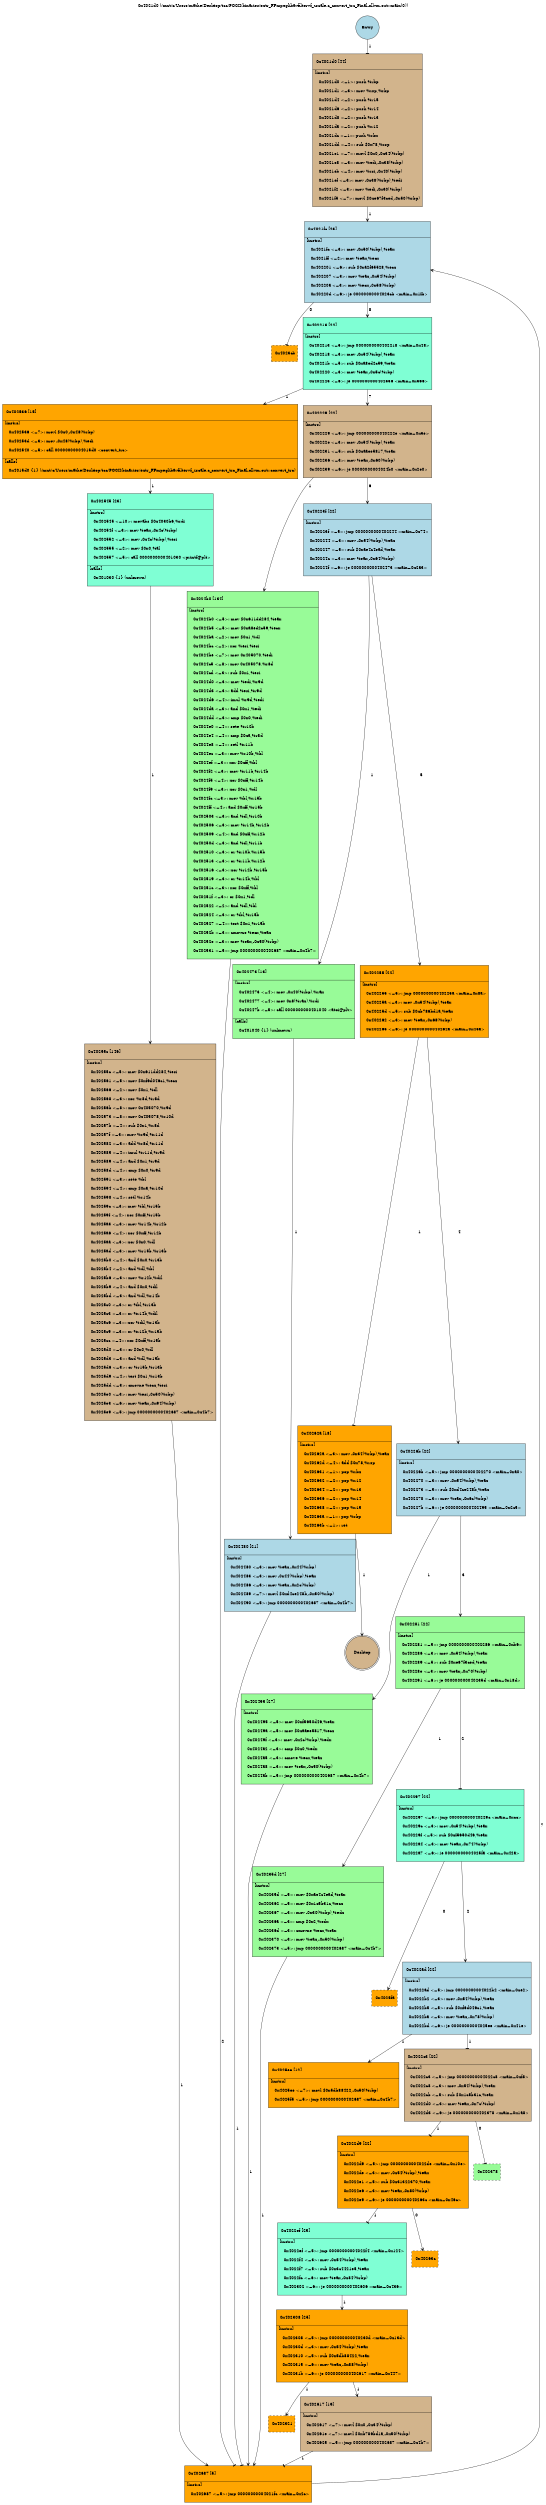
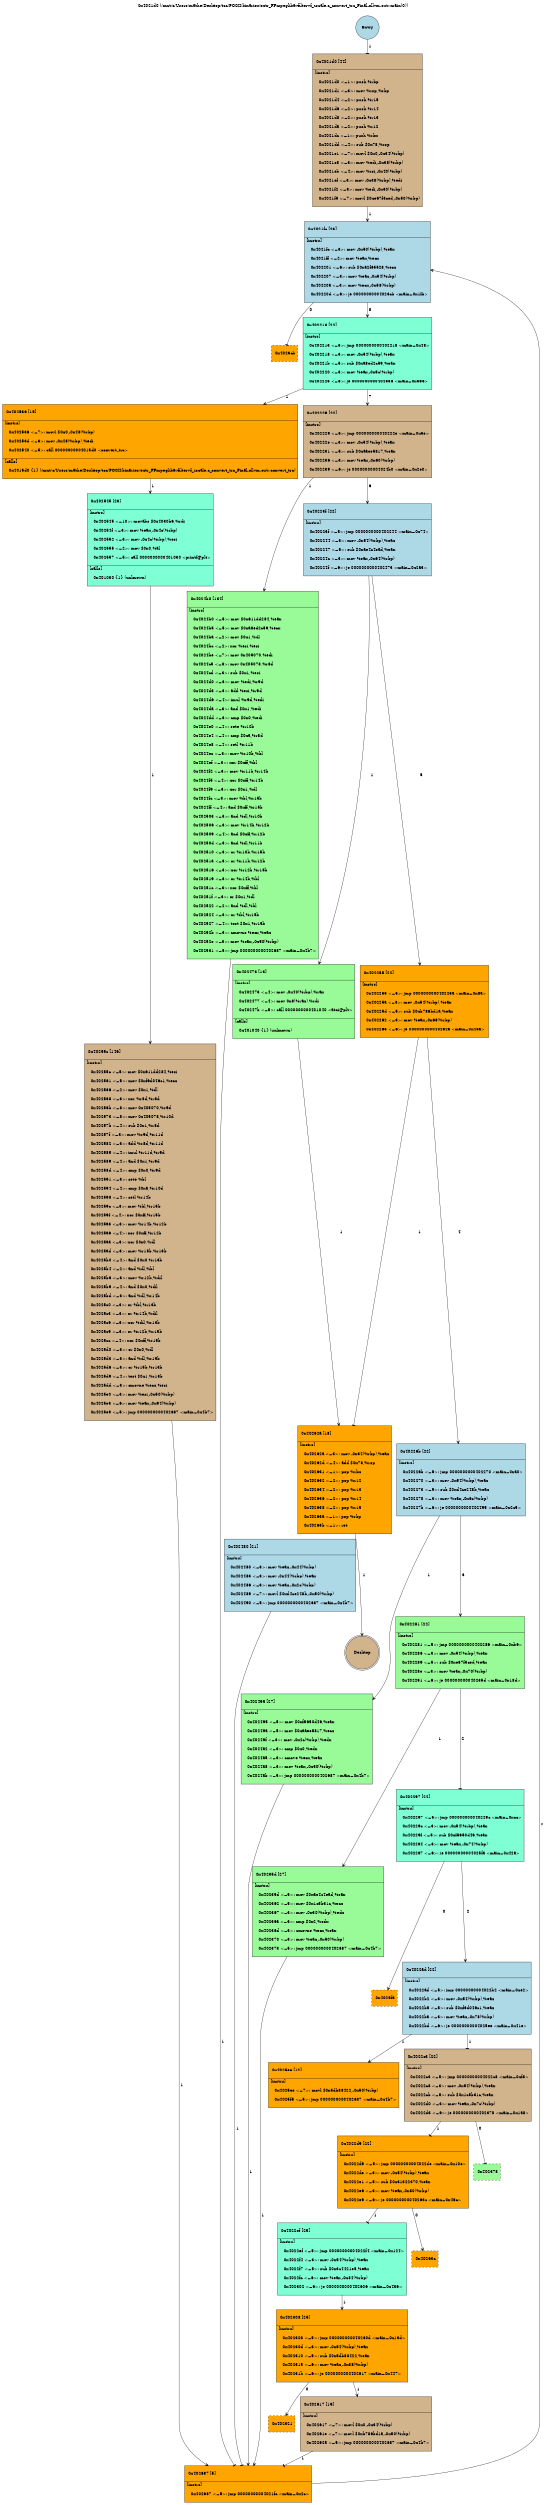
(292, 1287) -> (318, 1231)
(222, 2042) -> (222, 2042)
(307, 2389) -> (307, 2389)
